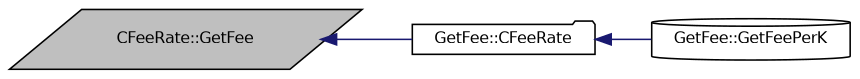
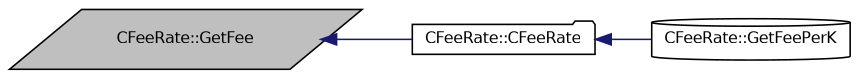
(504, 39) -> (504, 39)
(751, 39) -> (751, 39)
